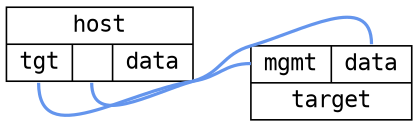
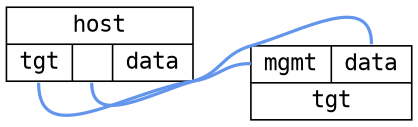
(331, 101) -> (331, 101)
